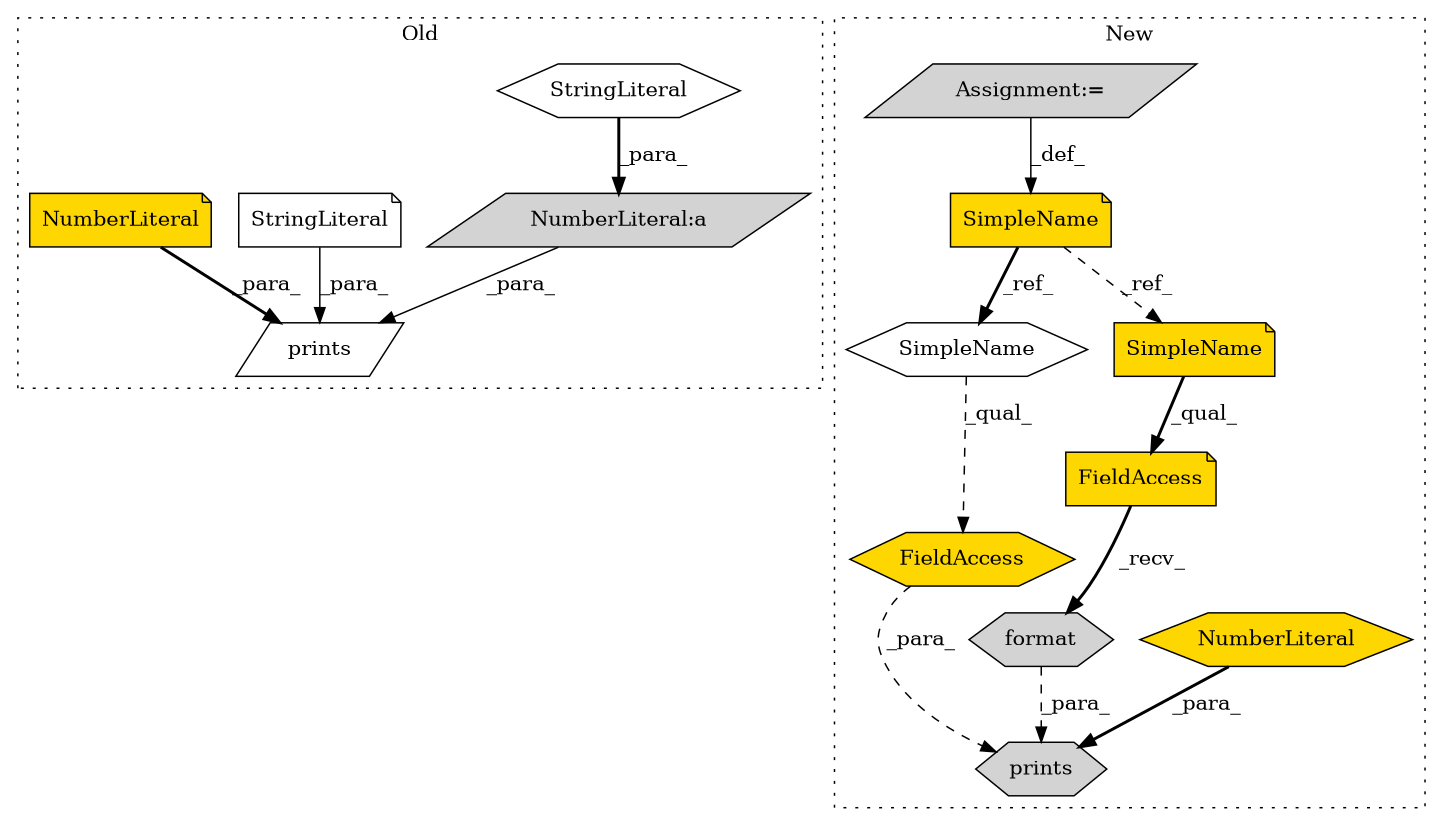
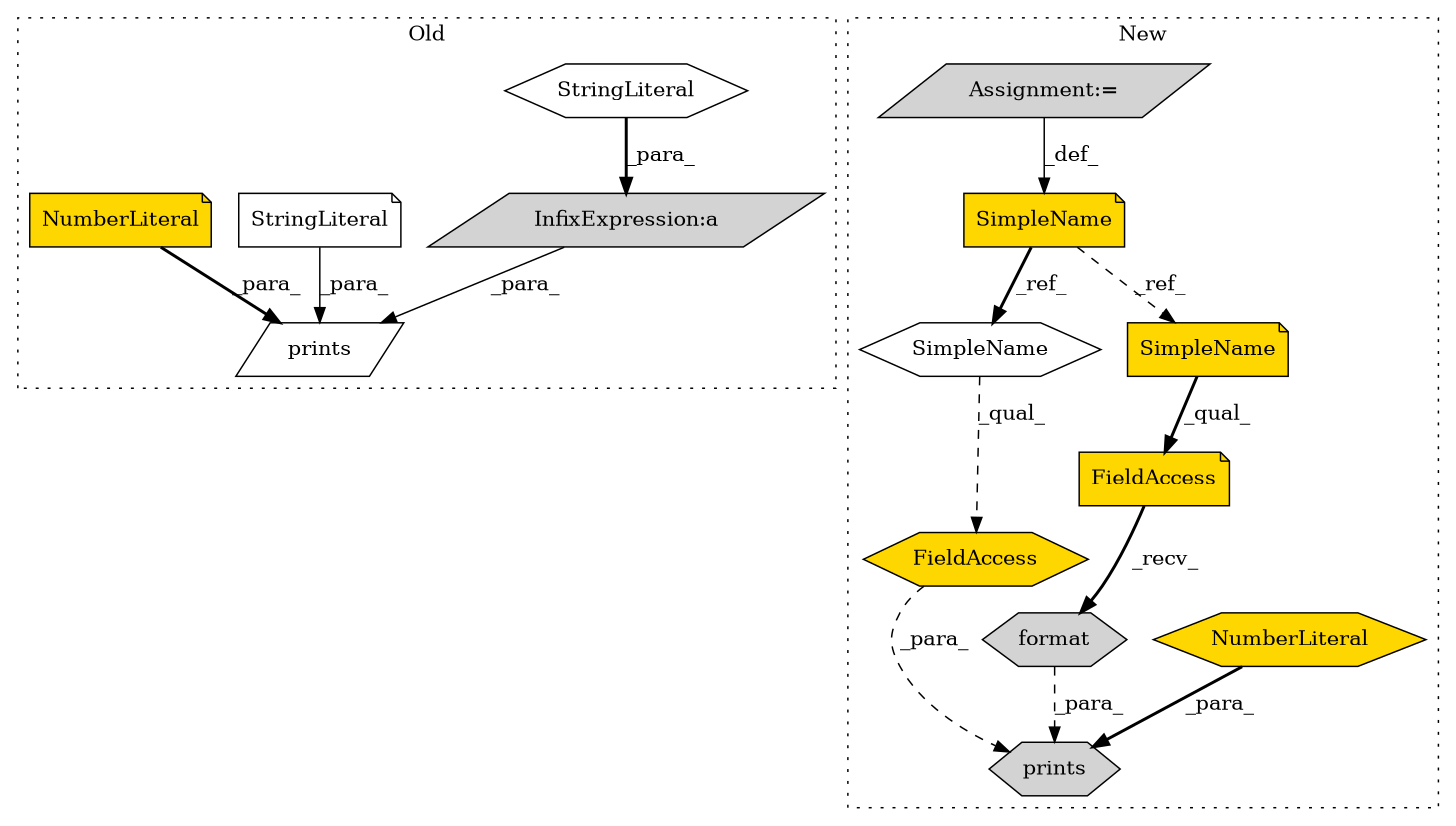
(619, 220) -> (626, 220)
